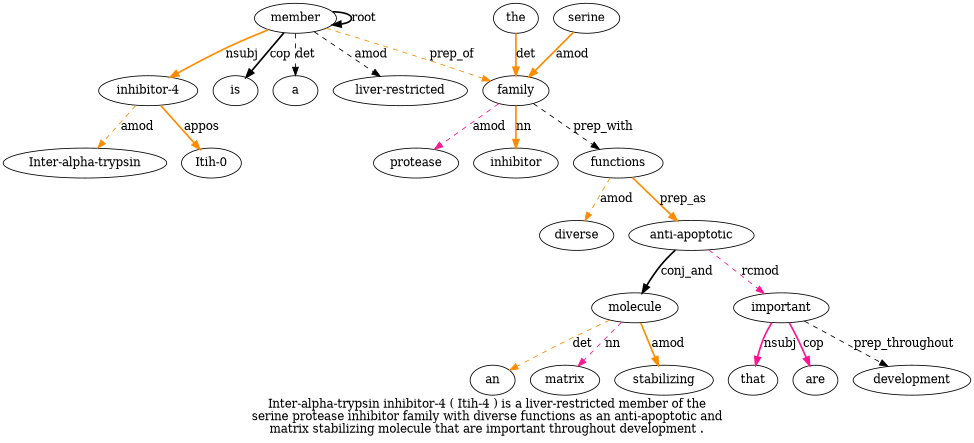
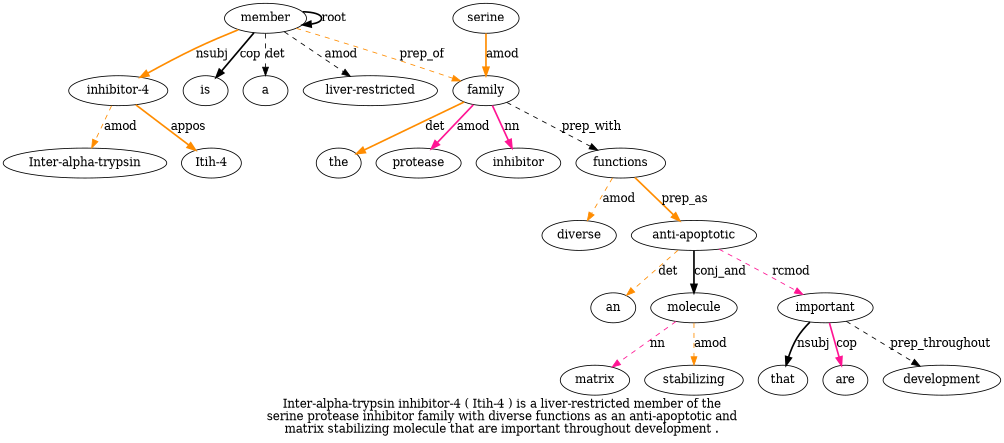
(516, 50) -> (414, 126)
(516, 123) -> (500, 123)
(470, 124) -> (455, 124)
(211, 163) -> (211, 163)
(763, 339) -> (797, 338)
(648, 340) -> (694, 340)
(563, 342) -> (655, 270)
